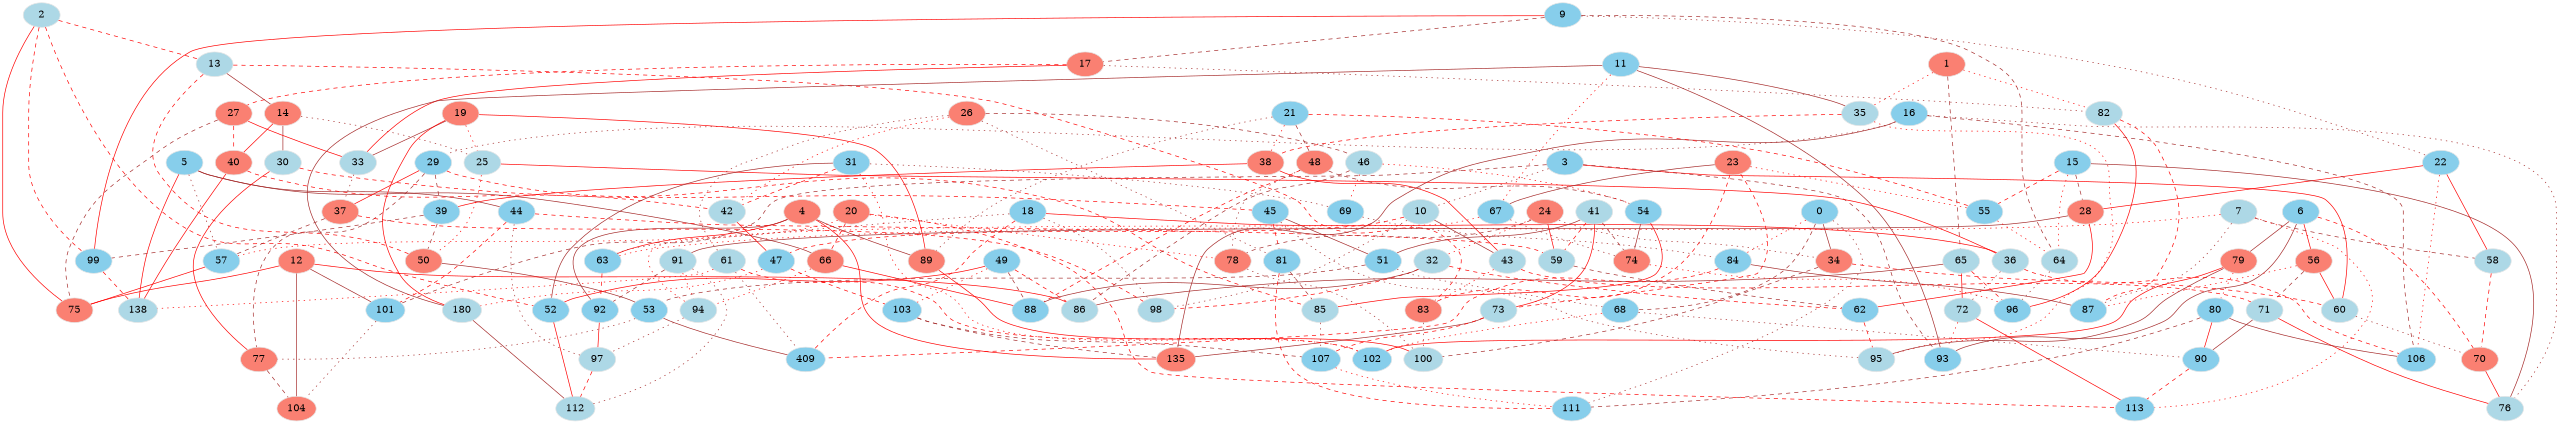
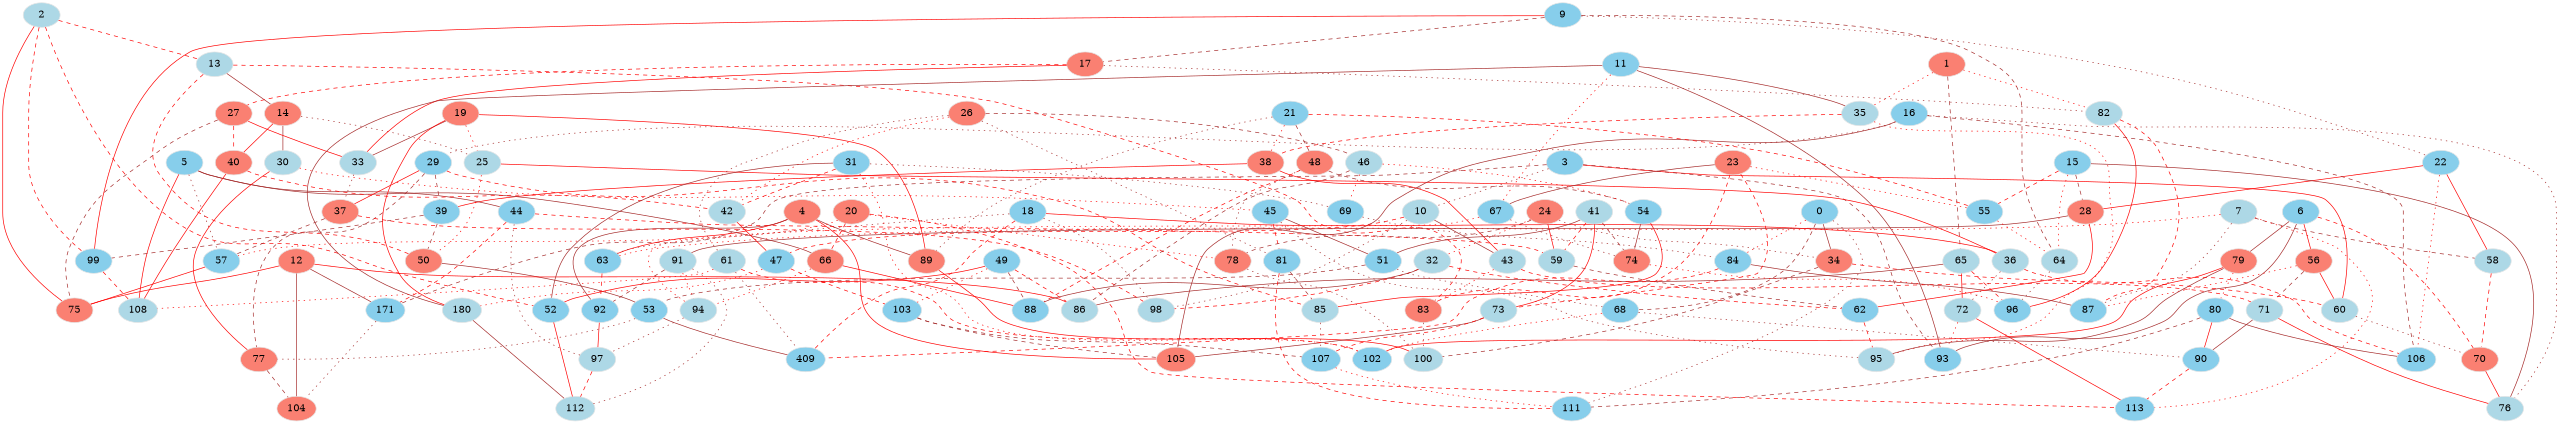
(727, 197) -> (727, 197)
(138, 310) -> (138, 310)
(385, 310) -> (385, 310)
(1176, 359) -> (1176, 359)
